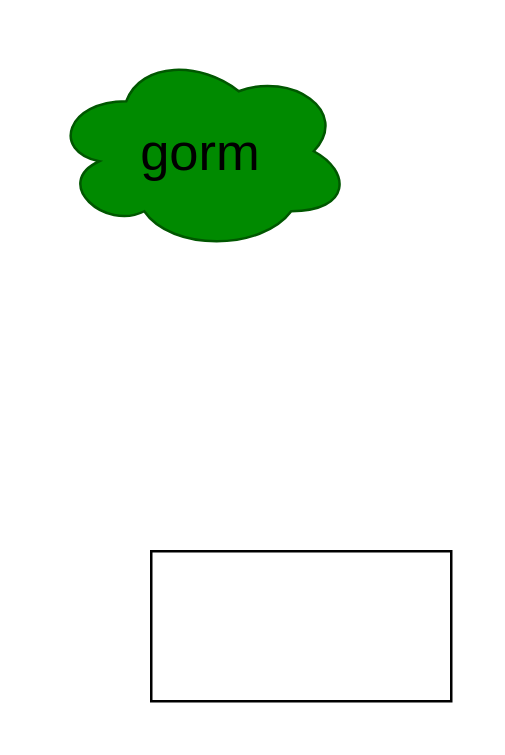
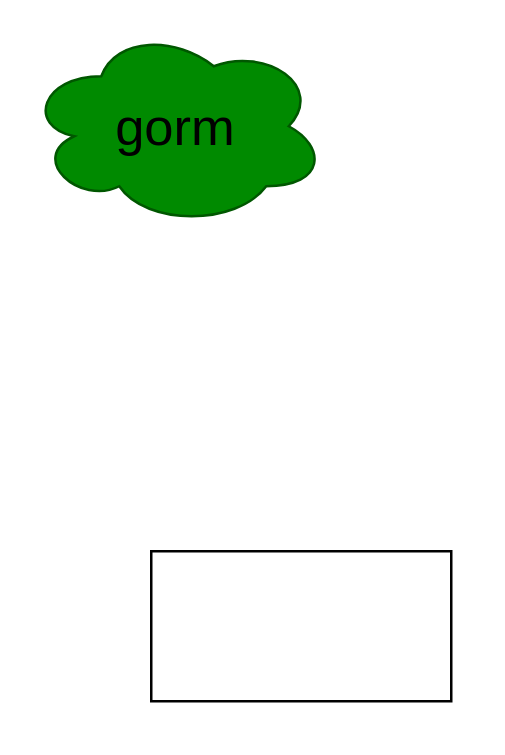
(201, 151) -> (176, 126)
